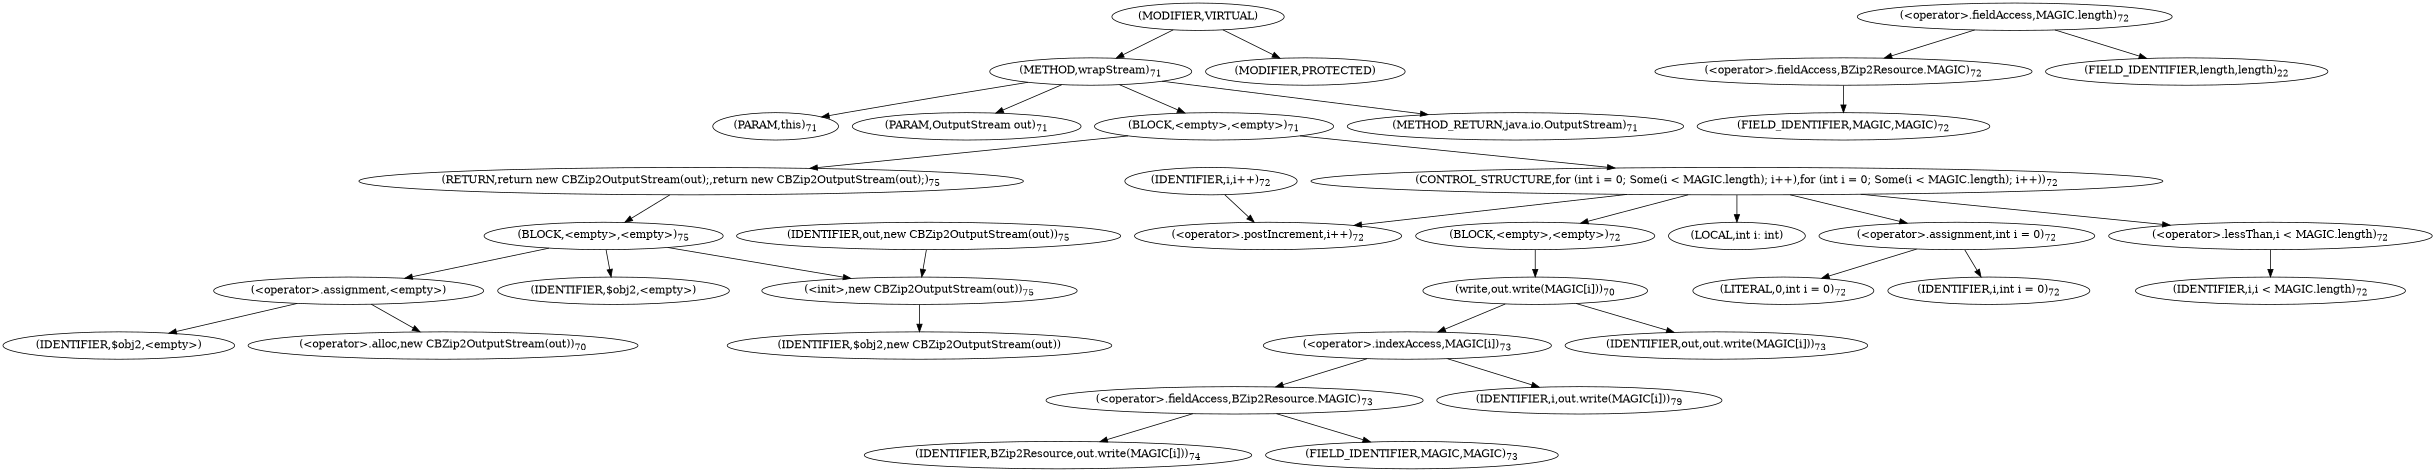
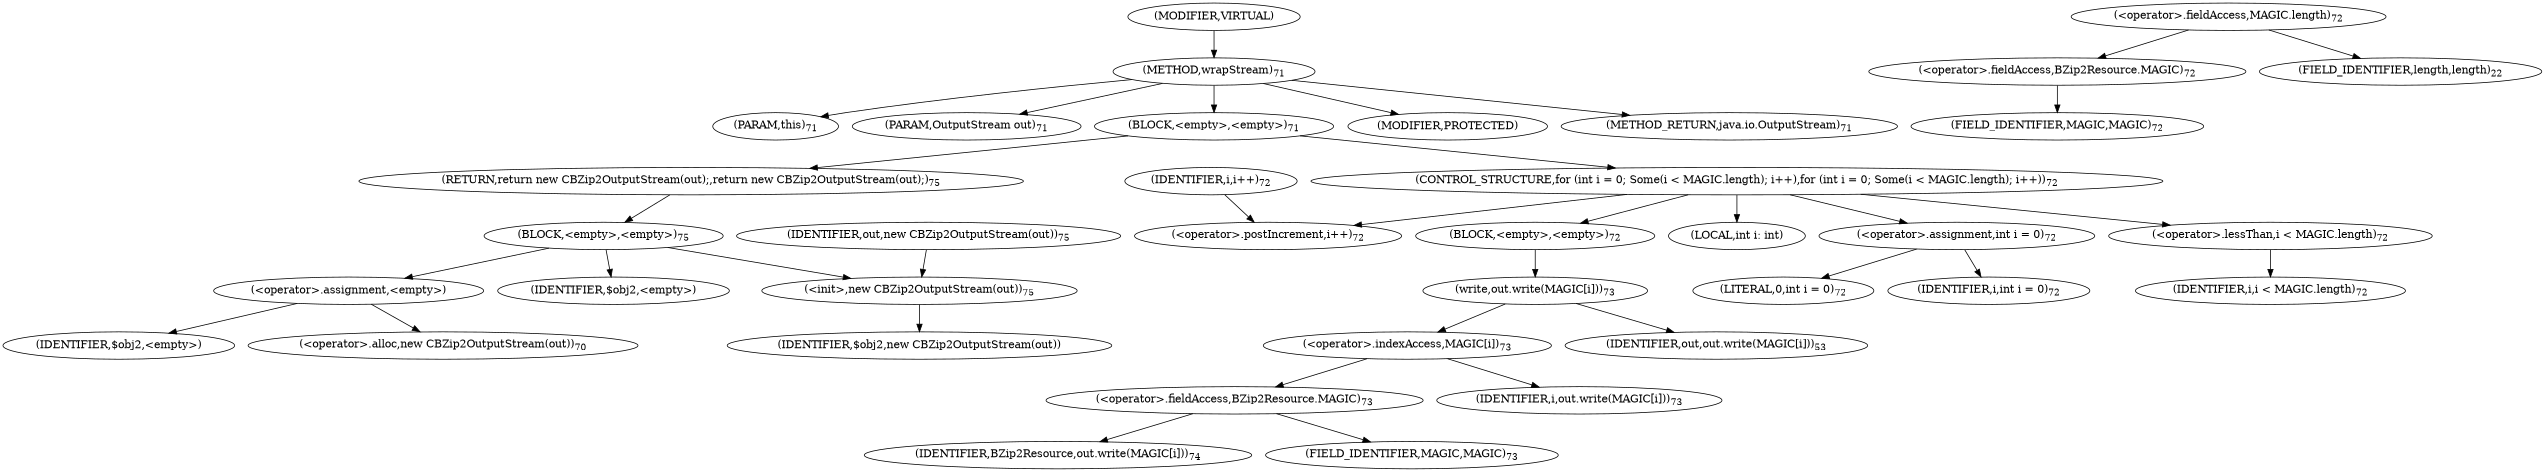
(1248, 42) -> (1327, 98)
(1609, 290) -> (1609, 290)
(1821, 344) -> (1821, 344)
(1677, 399) -> (1677, 399)
